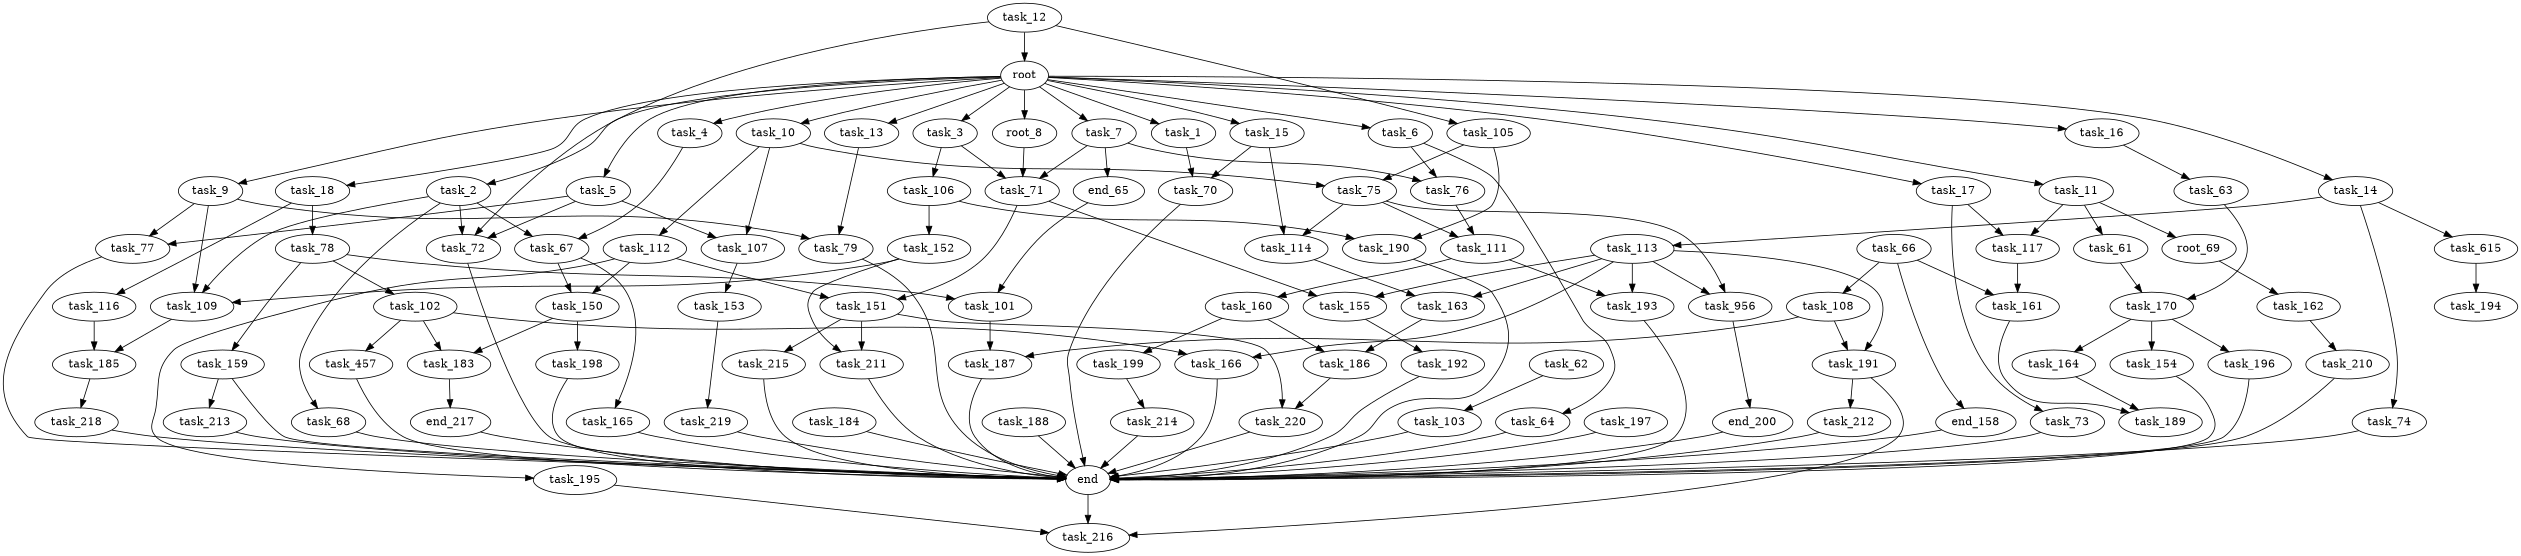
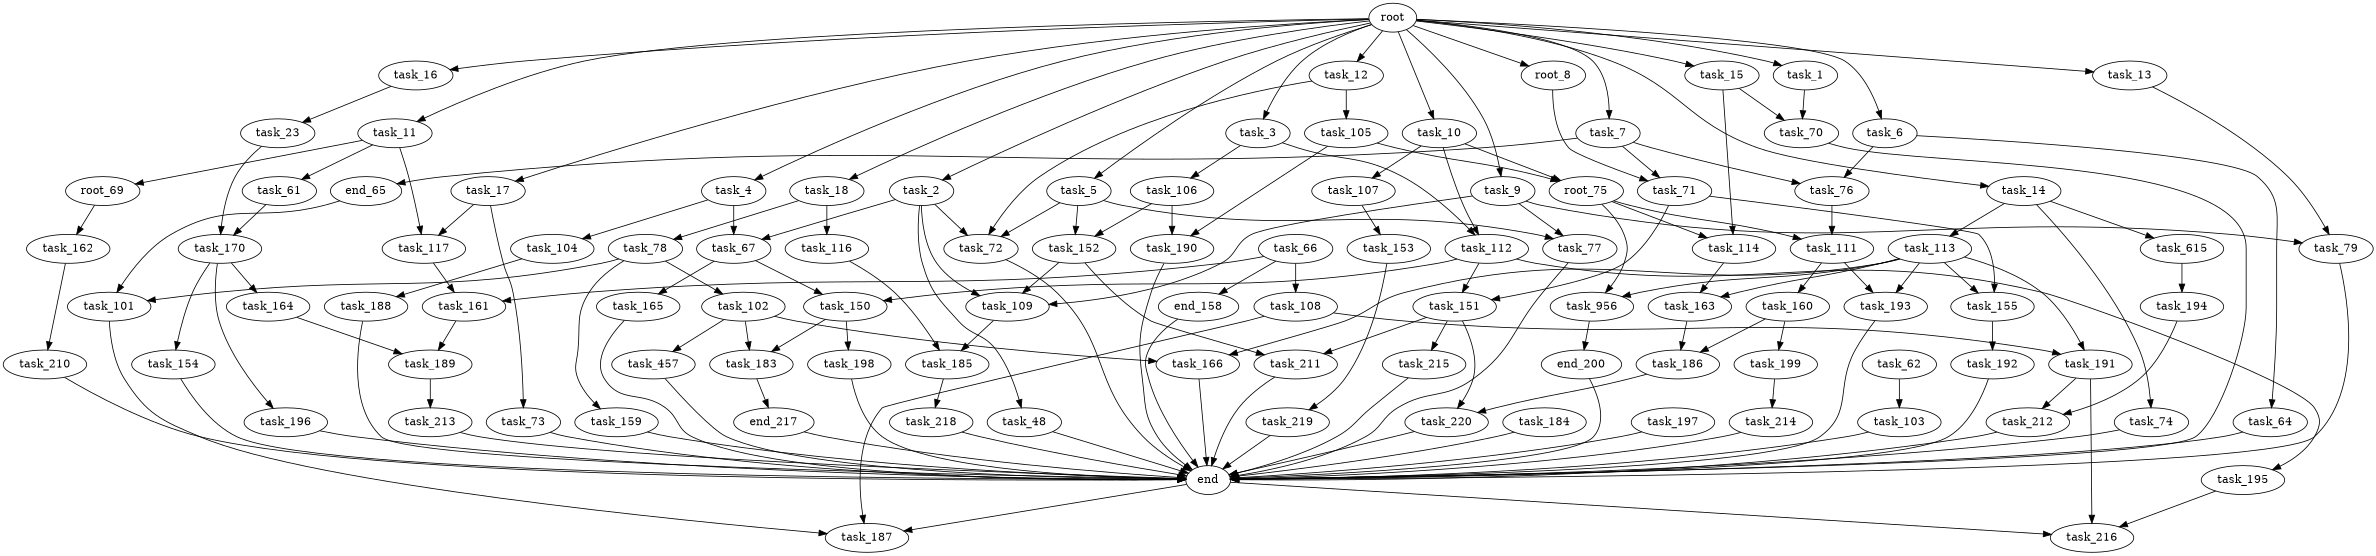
(1025, 43) -> (1372, 43)
(980, 160) -> (1379, 166)
(1359, 191) -> (1586, 191)
(2211, 191) -> (278, 133)
(652, 213) -> (1077, 216)
none -> (552, 249)
none -> (2137, 381)
(215, 389) -> (430, 389)
(329, 422) -> (1024, 422)
(975, 438) -> (1049, 507)
